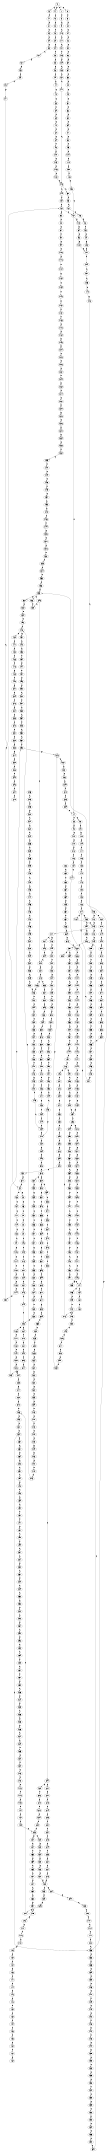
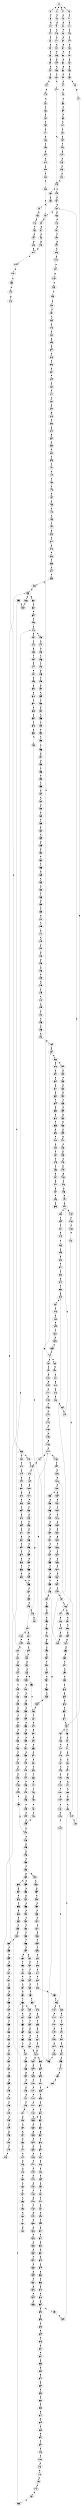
none -> (41, 805)
none -> (50, 1503)
